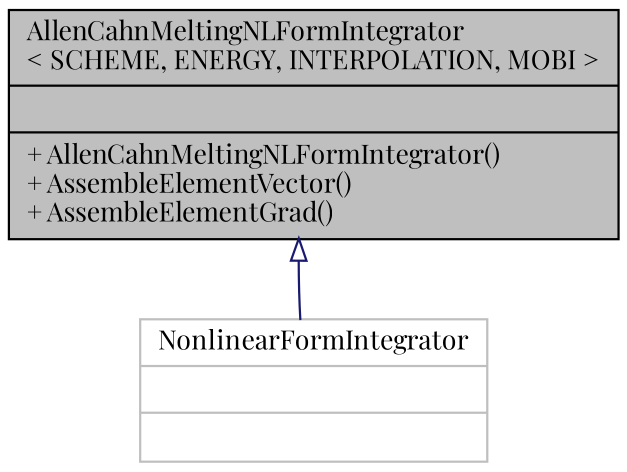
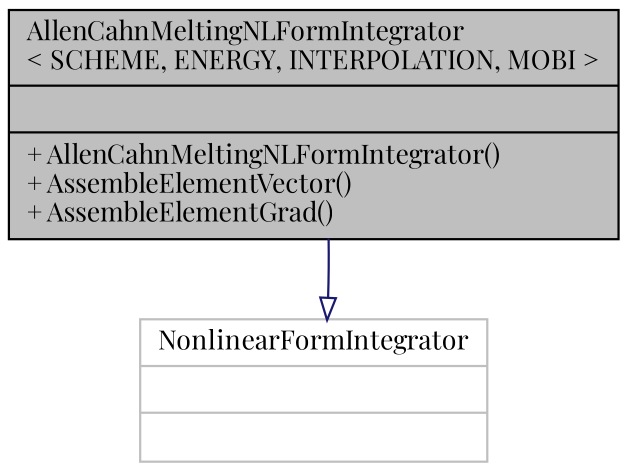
(299, 290) -> (329, 268)
